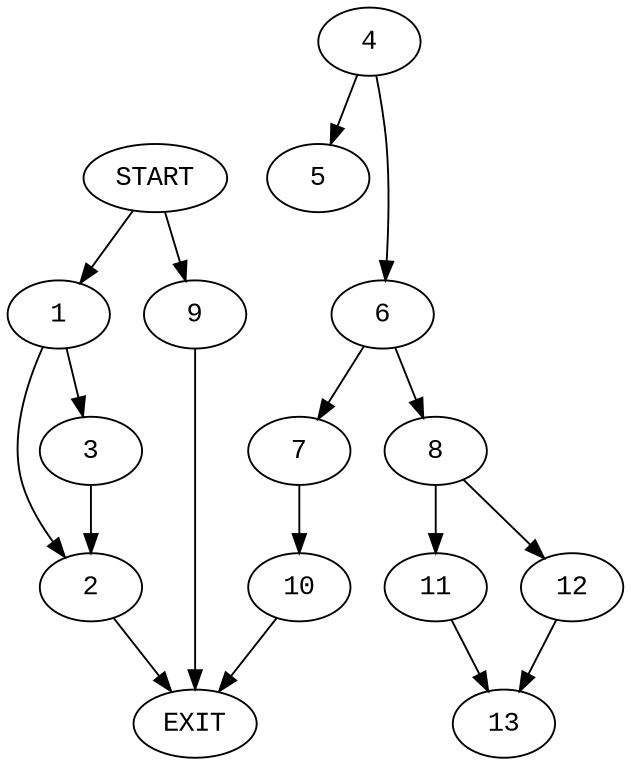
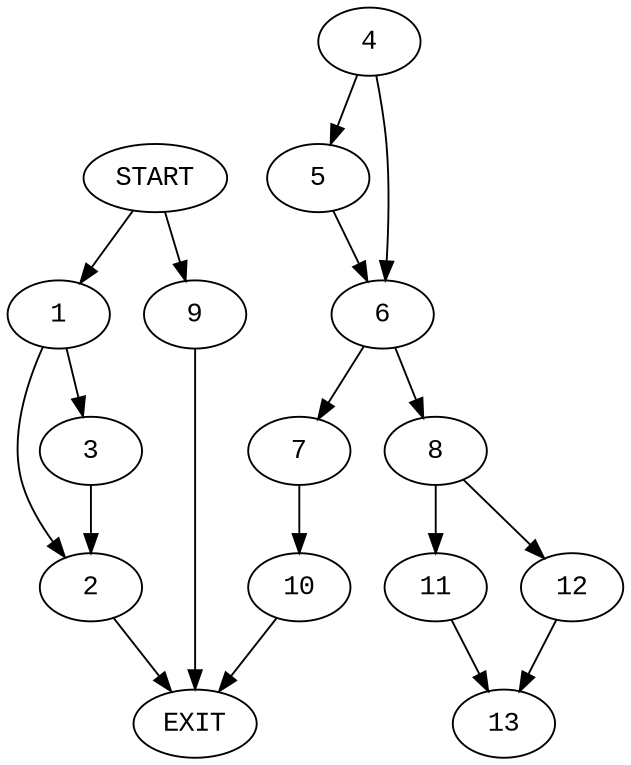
none -> (346, 237)
